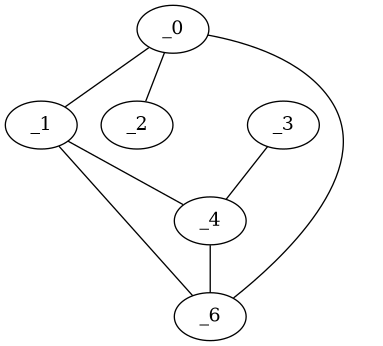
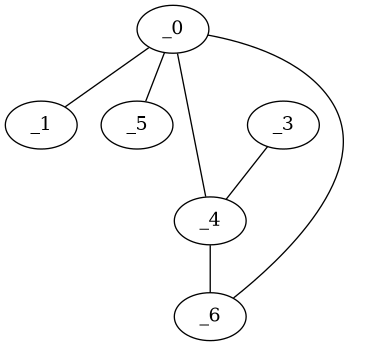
(137, 125) -> (137, 125)
(126, 173) -> (192, 125)
(126, 221) -> none
